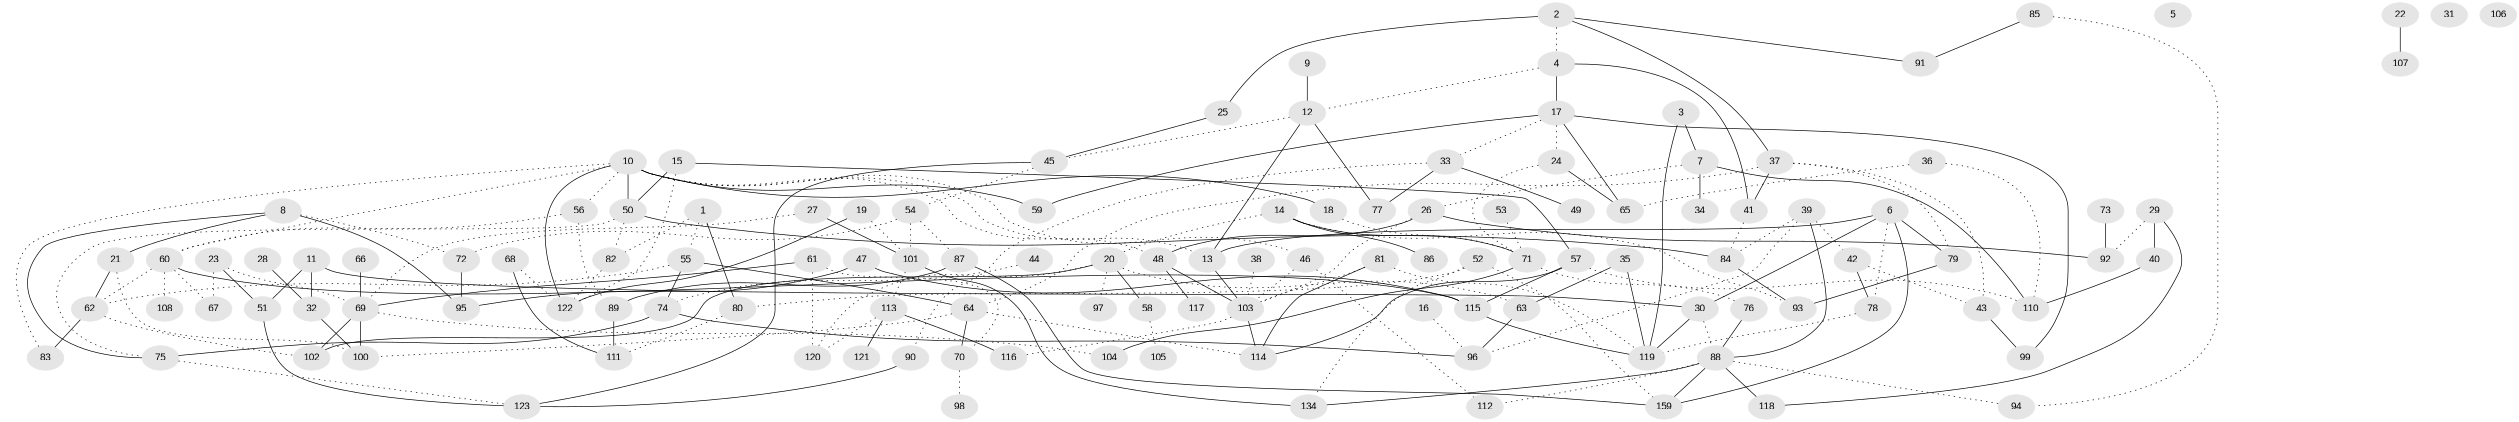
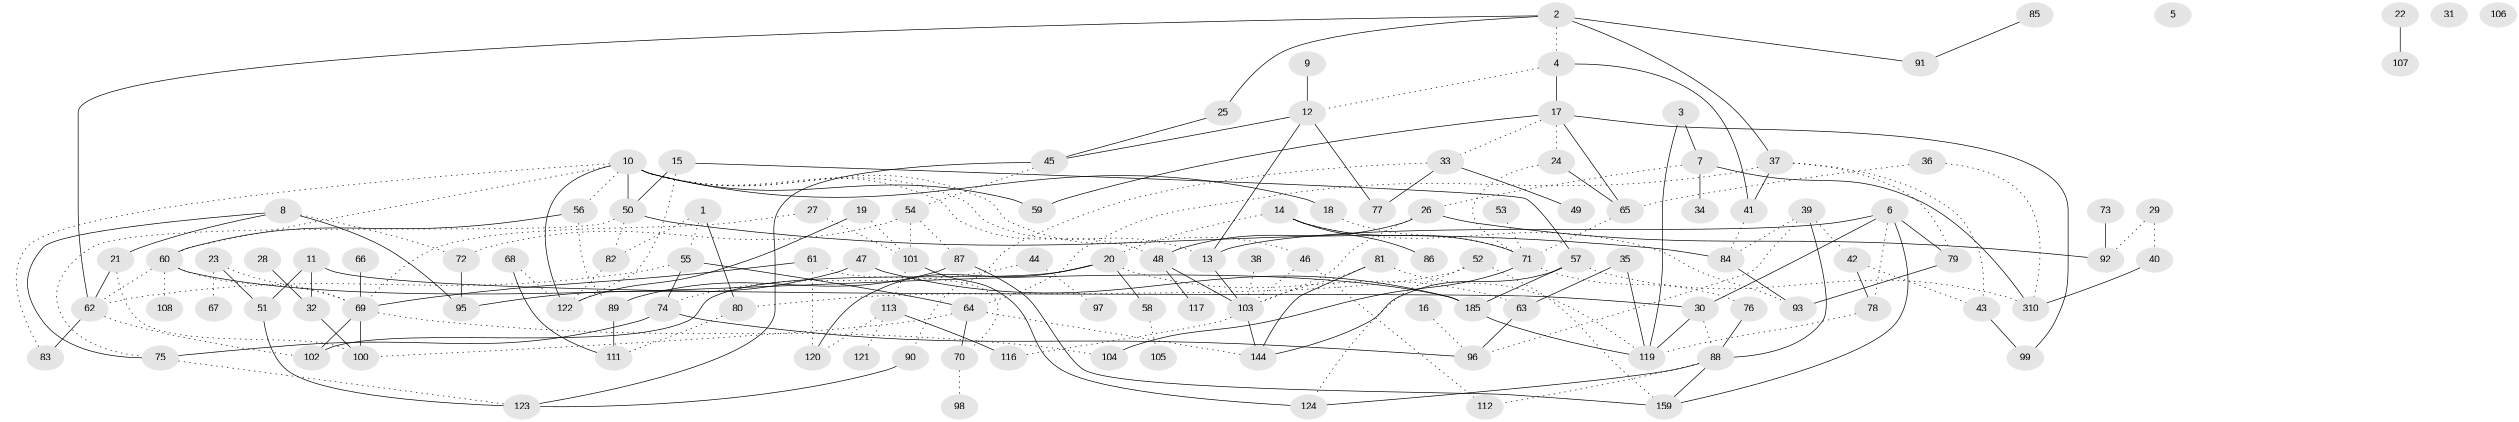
none -> (712, 38)
(1178, 138) -> (1178, 138)
(369, 228) -> (369, 228)
(861, 235) -> (861, 235)
none -> (1576, 235)
(2155, 236) -> (2155, 236)
(943, 275) -> (943, 275)
(189, 284) -> (263, 284)
(1104, 284) -> (1066, 285)
(1473, 309) -> (1473, 309)
(2031, 309) -> (2031, 309)
(877, 331) -> (877, 331)
(1258, 358) -> (1258, 358)
(1309, 407) -> (1309, 407)
(1767, 407) -> none
(2016, 407) -> none
